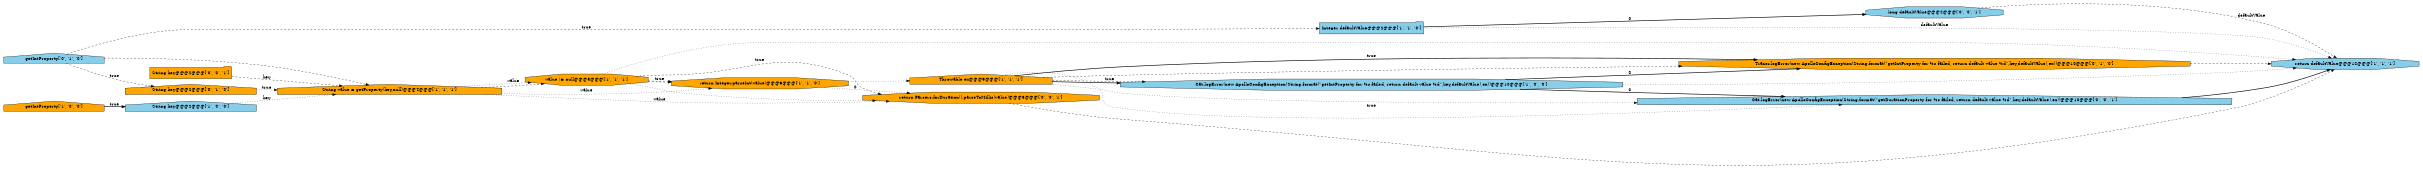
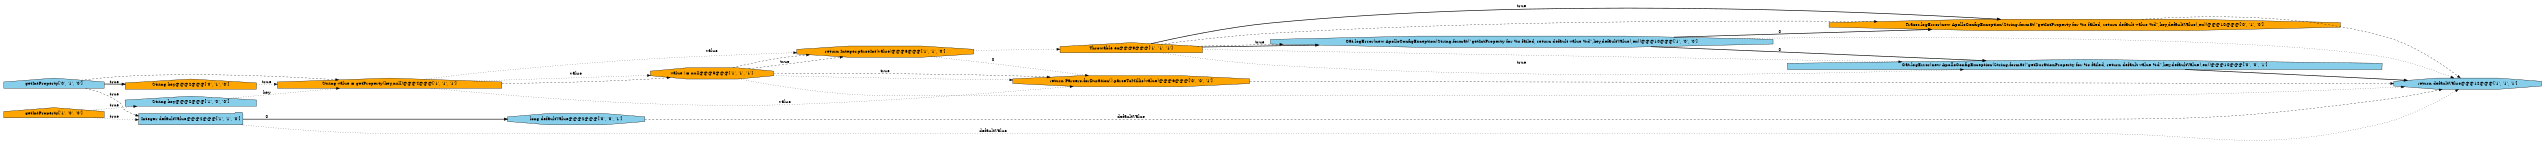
(191, 73) -> none
(108, 77) -> (113, 84)
(113, 107) -> (111, 108)
none -> (115, 119)
